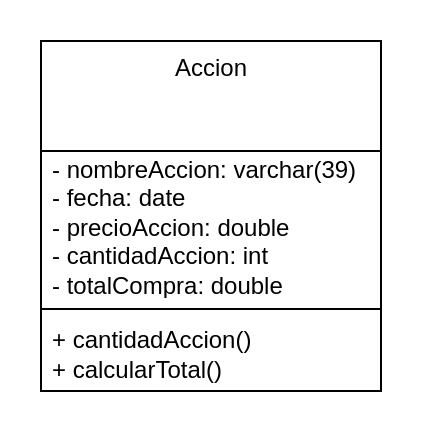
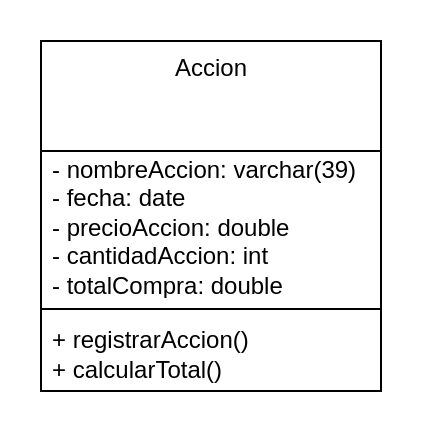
(165, 355) -> (171, 355)
